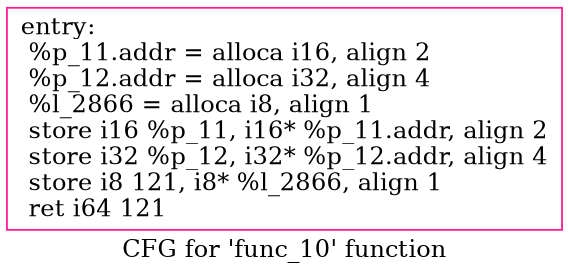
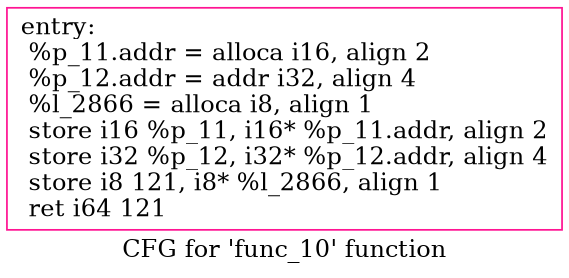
(226, 79) -> (219, 79)
